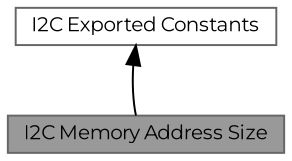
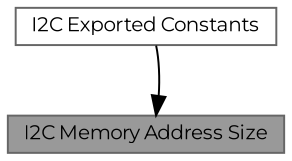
(133, 90) -> (159, 71)
